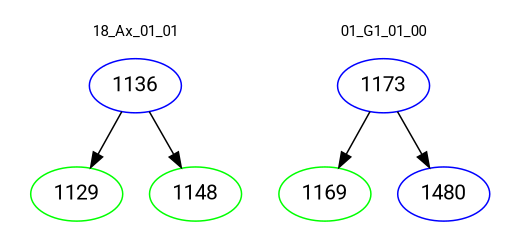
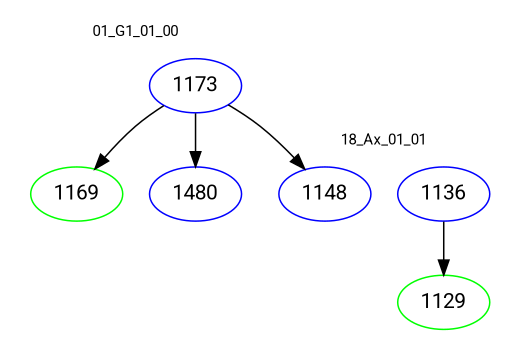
(161, 133) -> (276, 140)
(196, 194) -> (325, 194)
